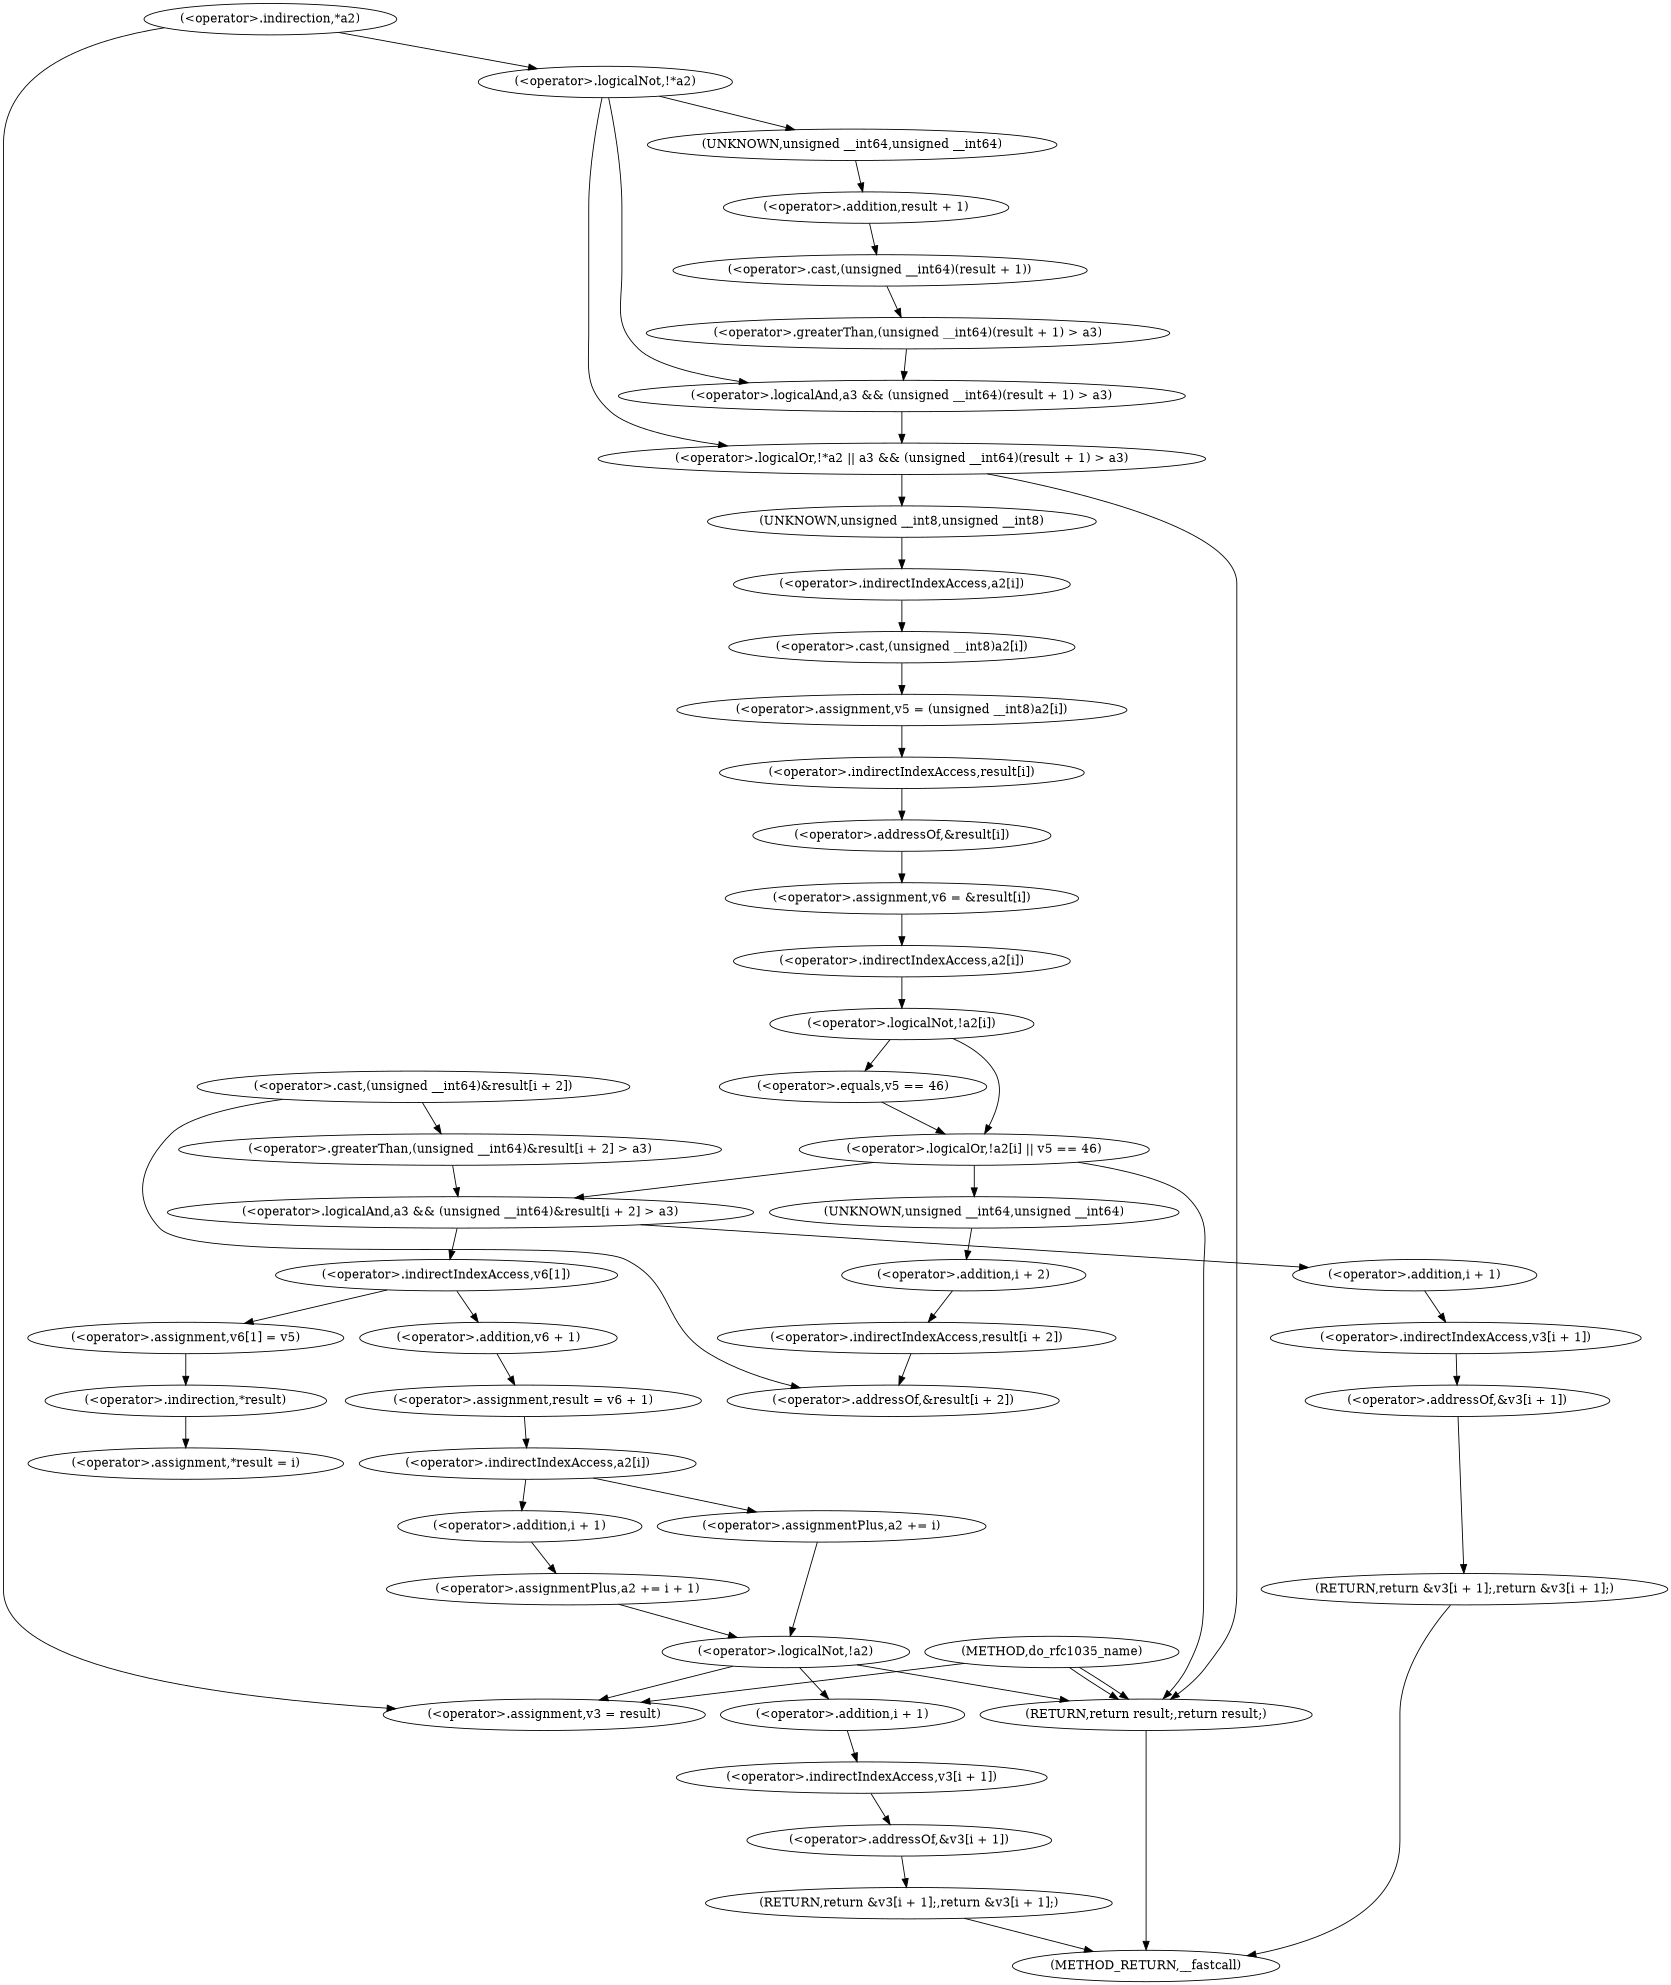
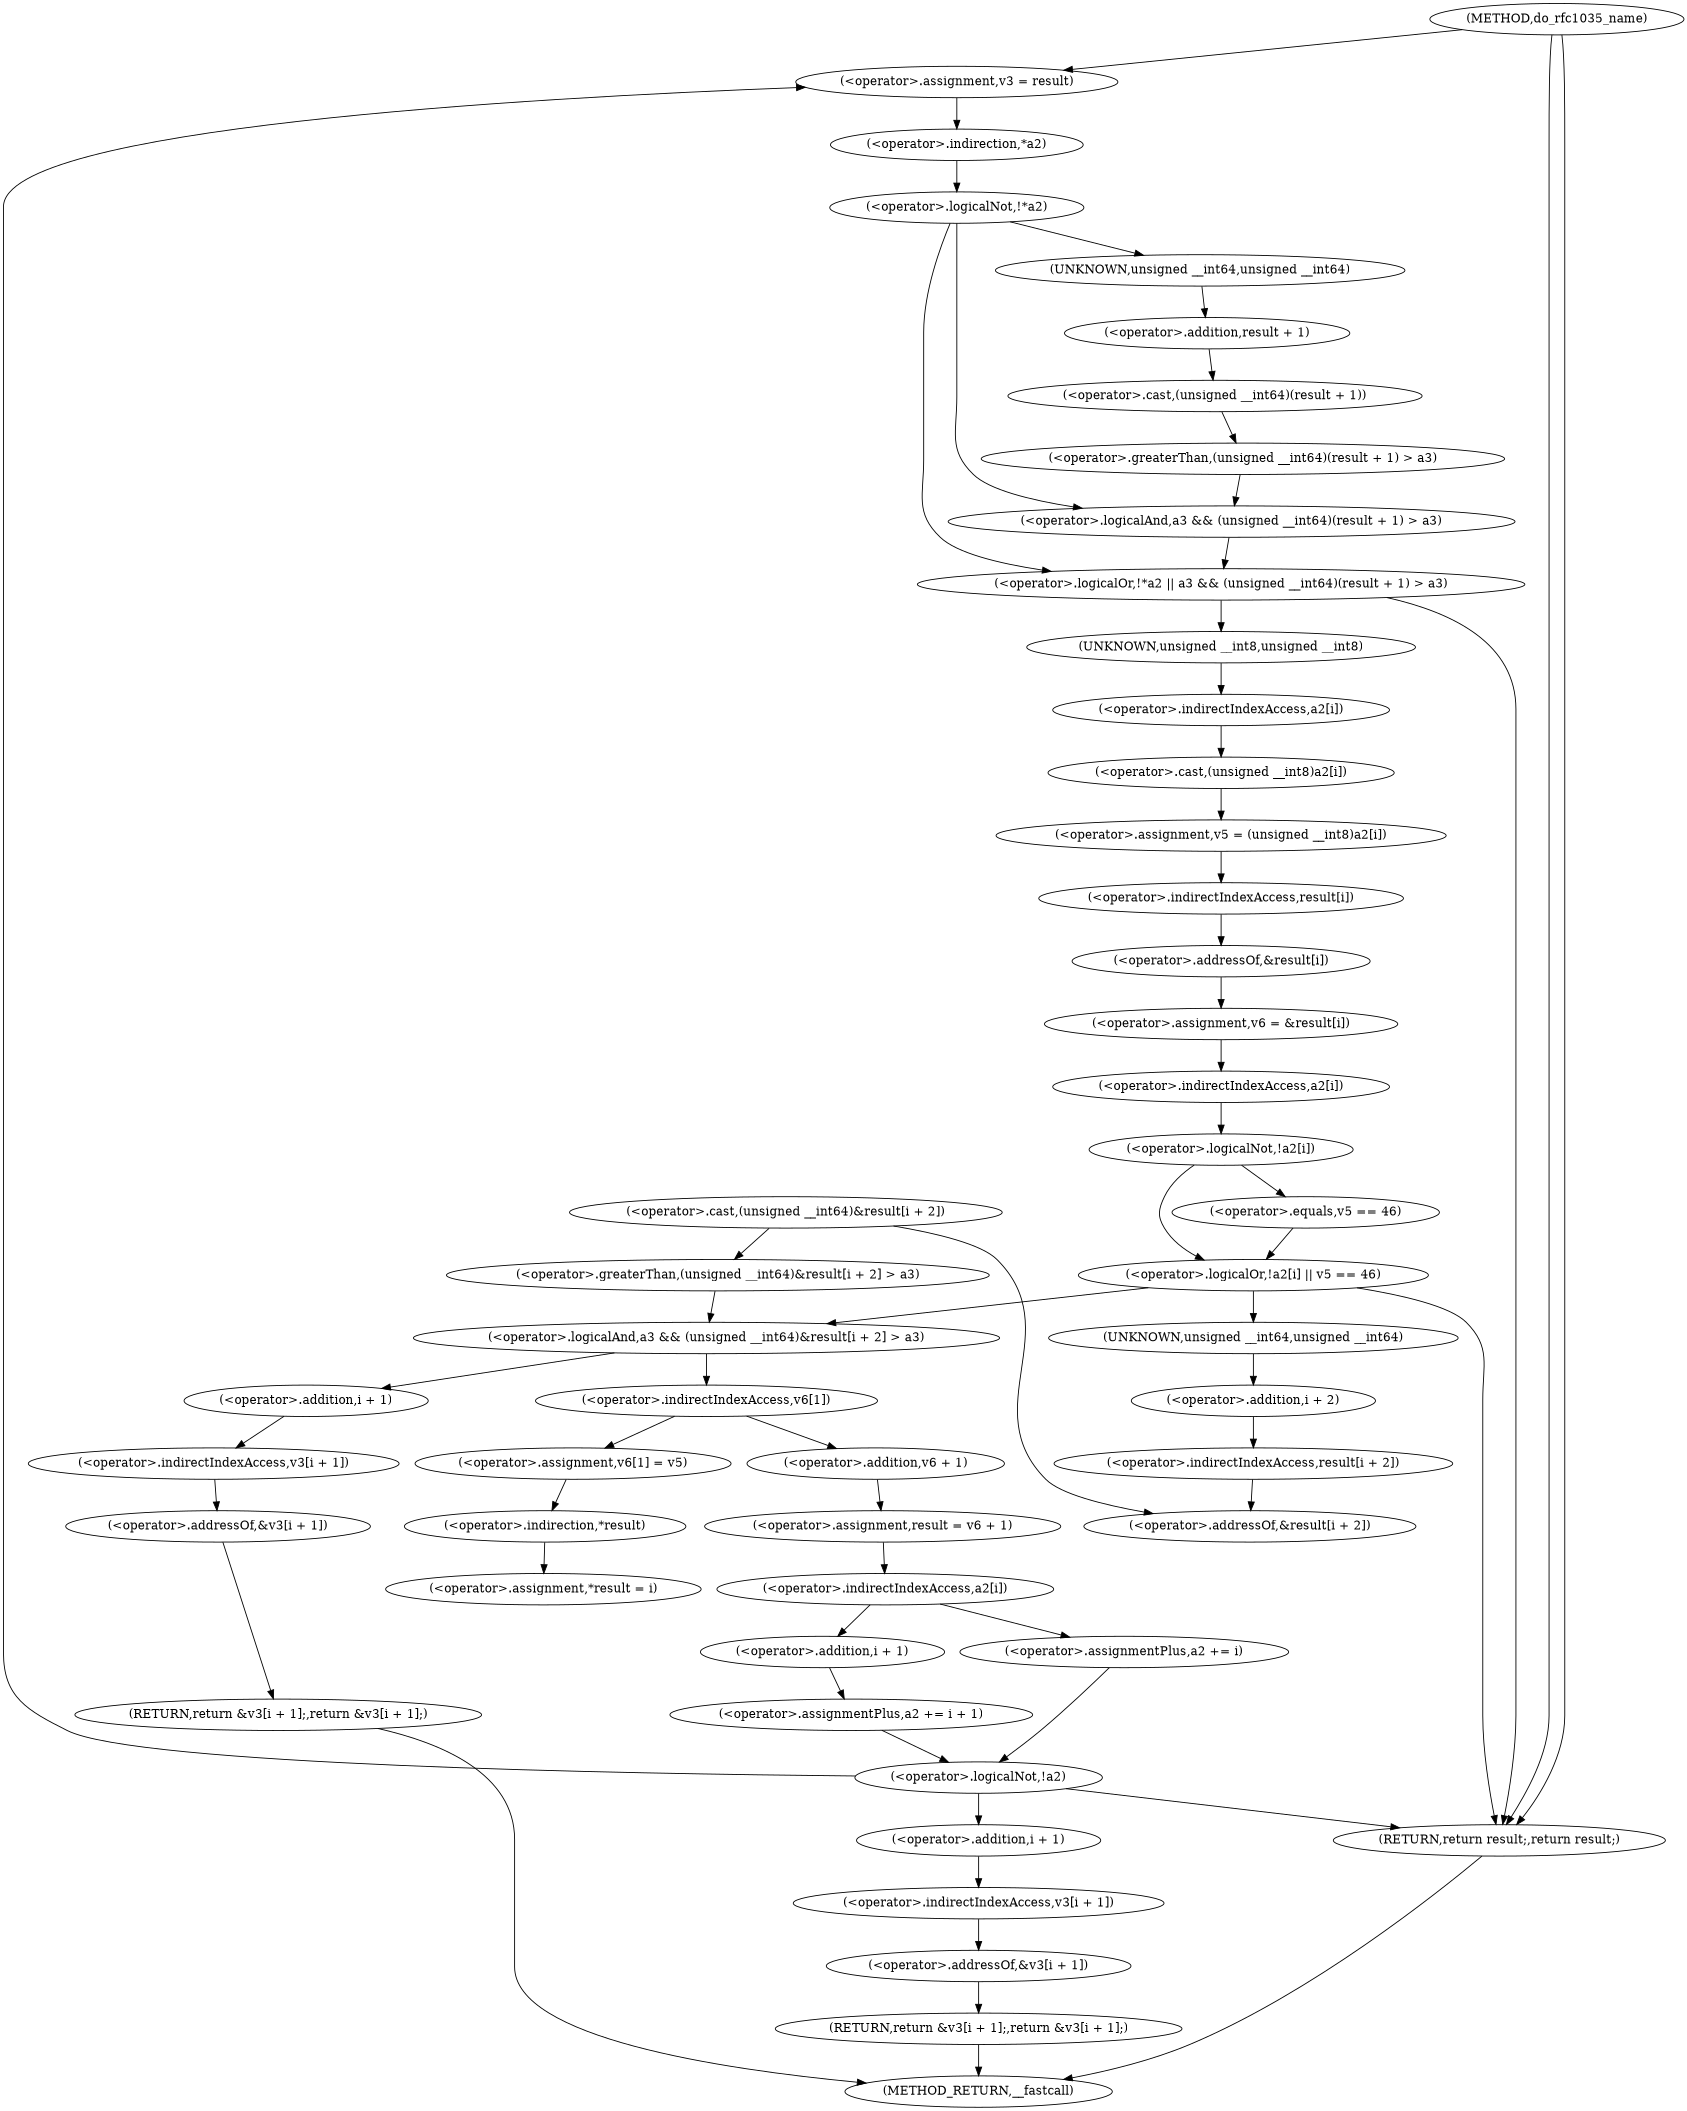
(3, 969) -> (957, 109)
